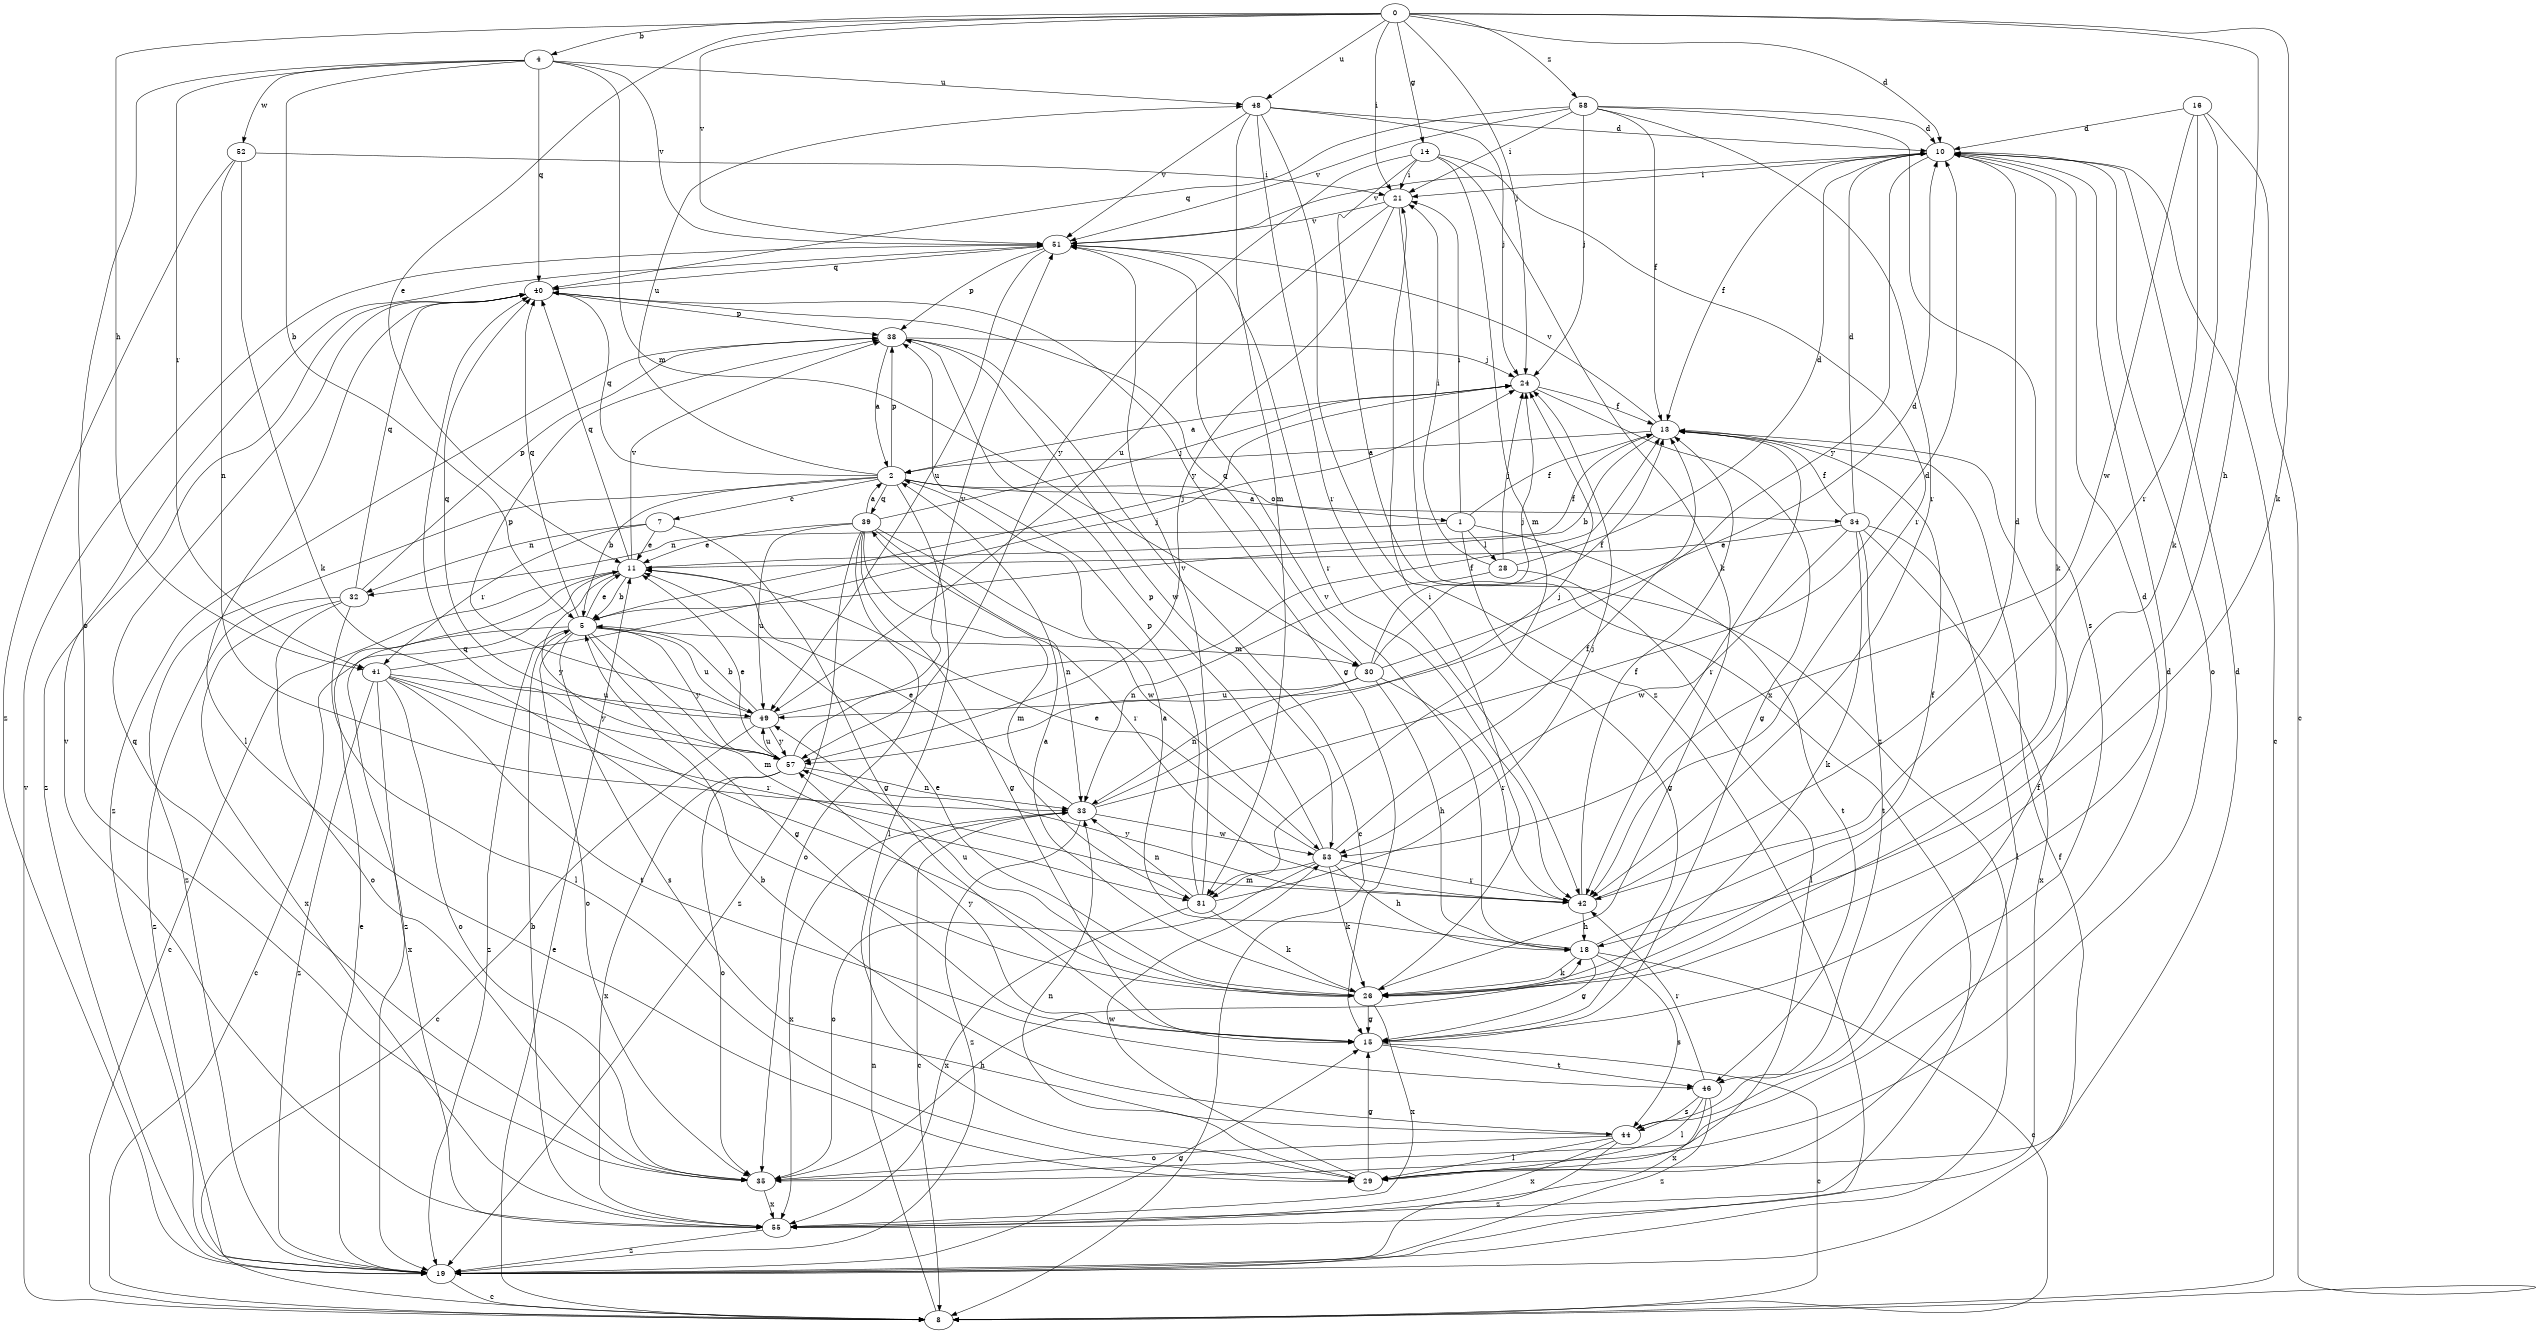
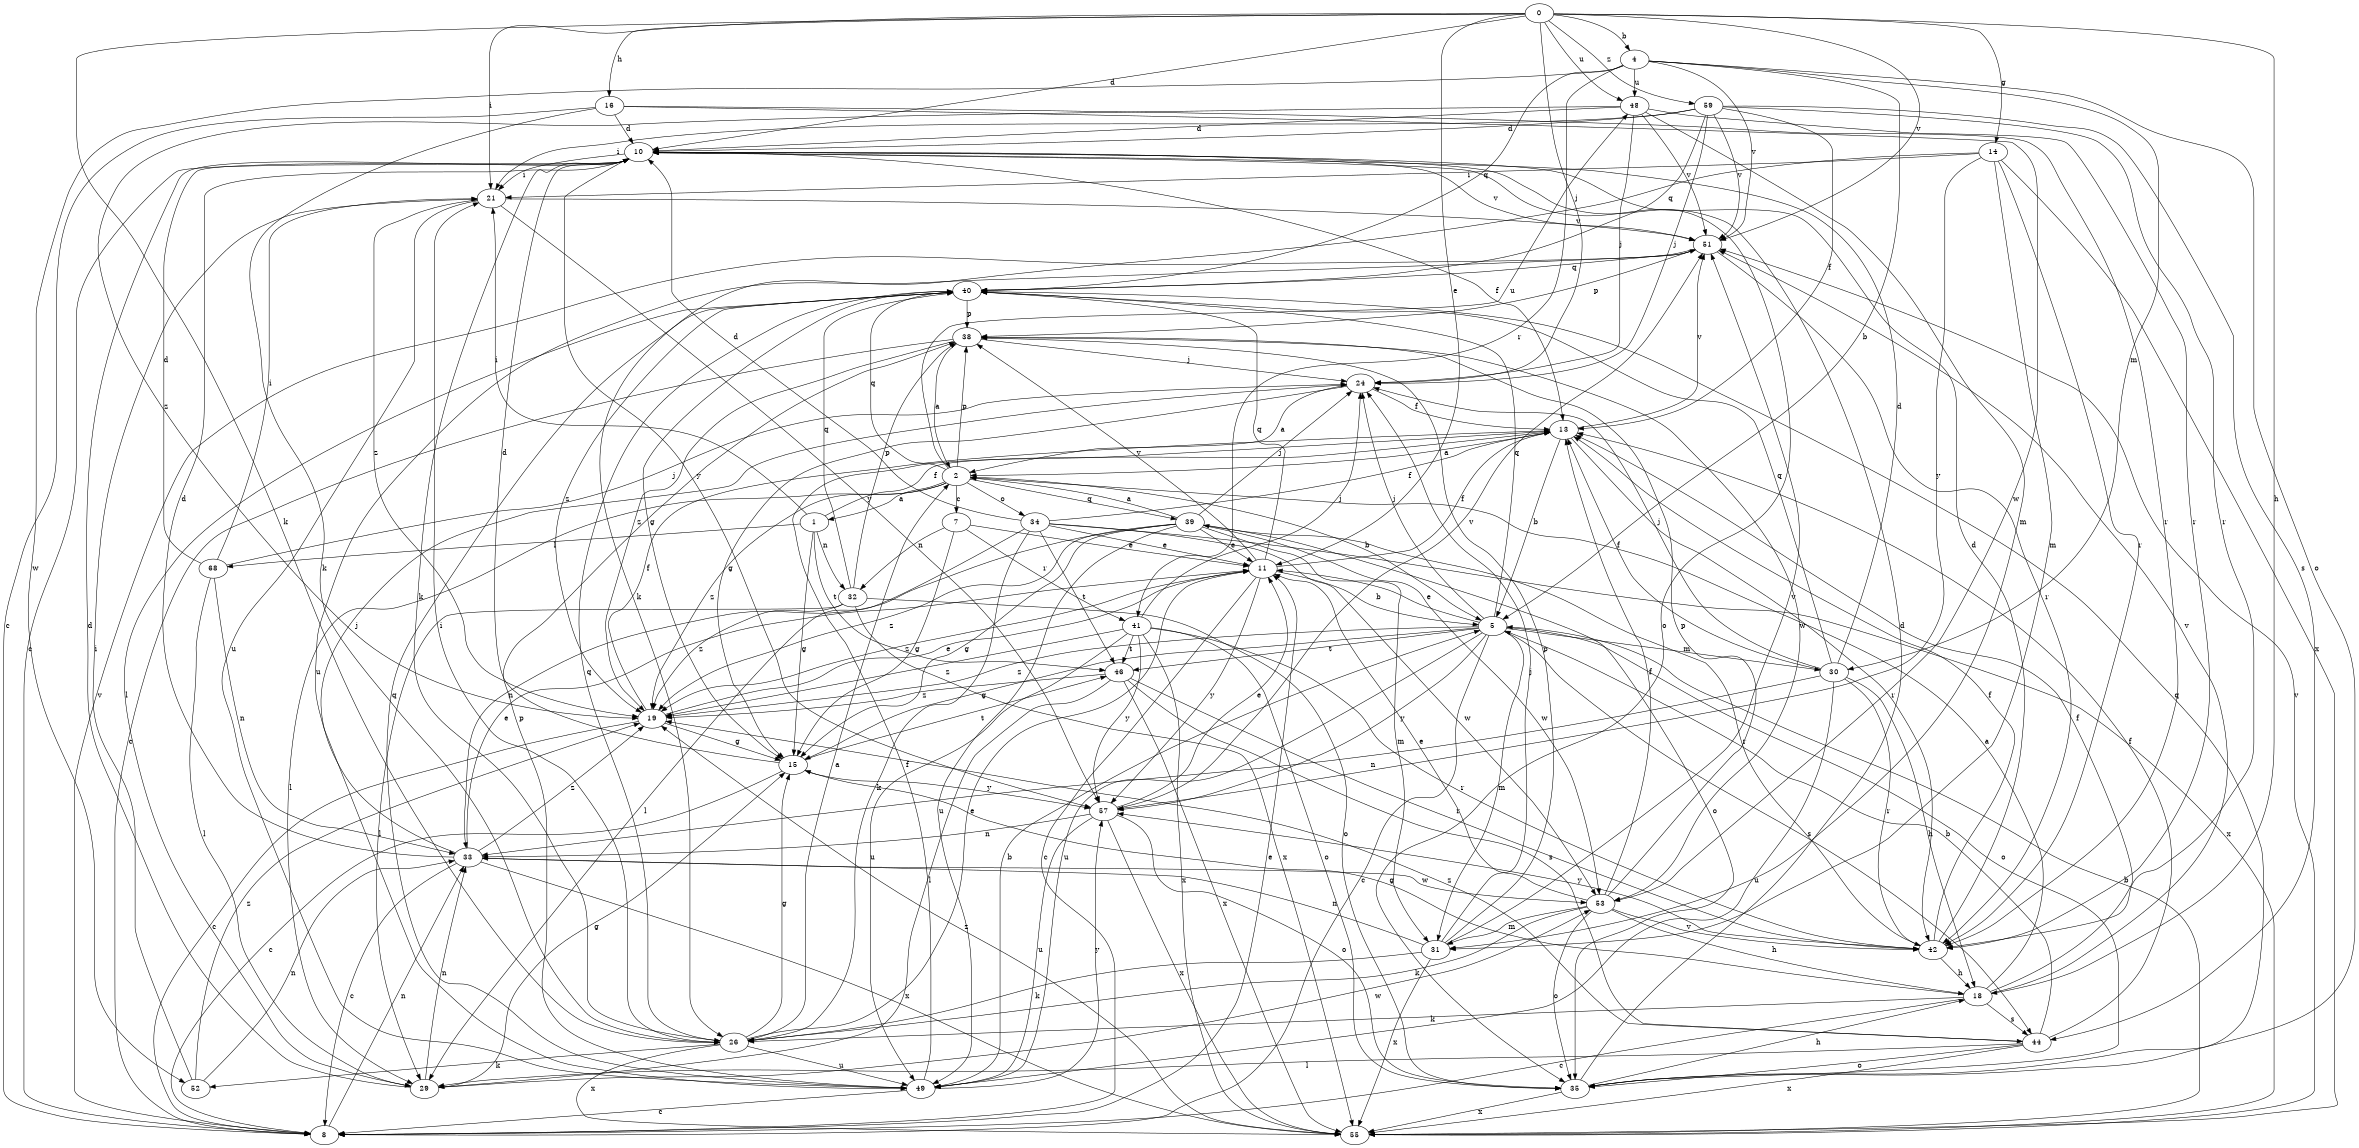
(374, 35) -> (1046, 18)
(1584, 106) -> (1709, 106)
(1503, 569) -> (213, 569)
none -> (1317, 648)
(615, 762) -> (467, 1064)
(1472, 881) -> (1689, 927)
